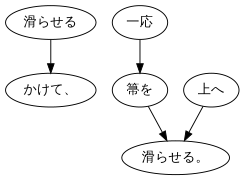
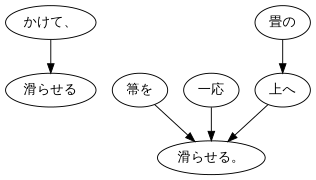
none -> (283, 23)
(51, 52) -> (51, 52)
(140, 52) -> (211, 119)
